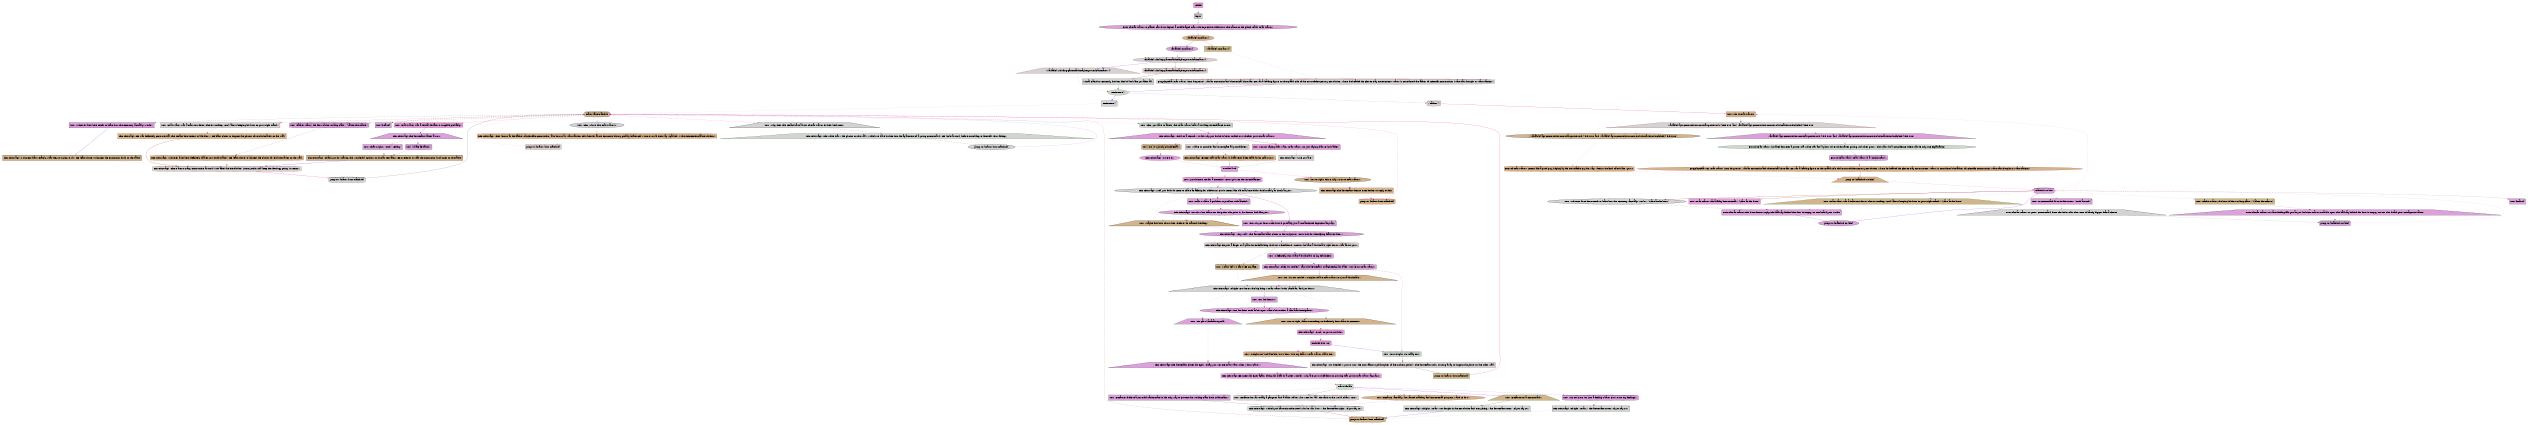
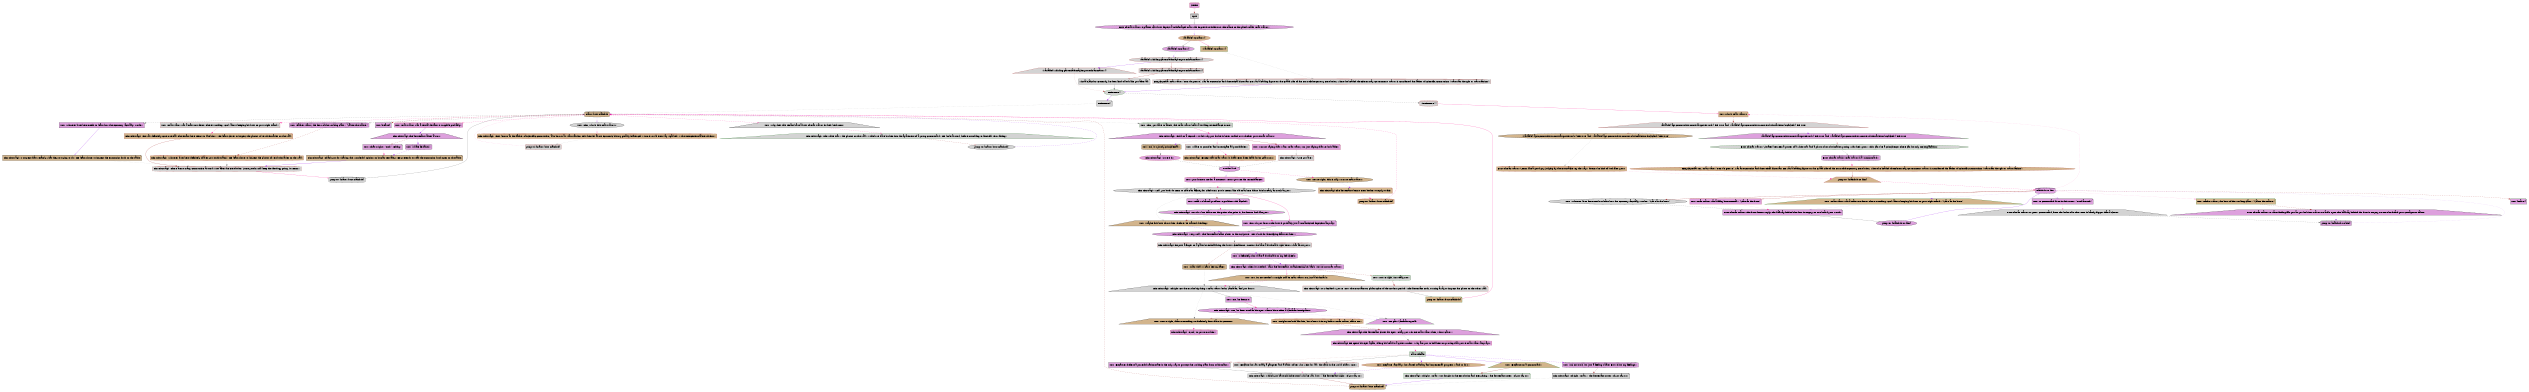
(1434, 103) -> (1429, 103)
(597, 114) -> (597, 114)
(1230, 169) -> (1230, 169)
(1321, 343) -> none
